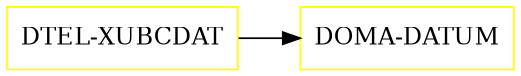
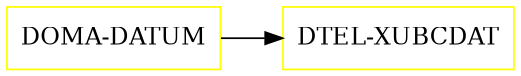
(261, 38) -> (243, 38)
